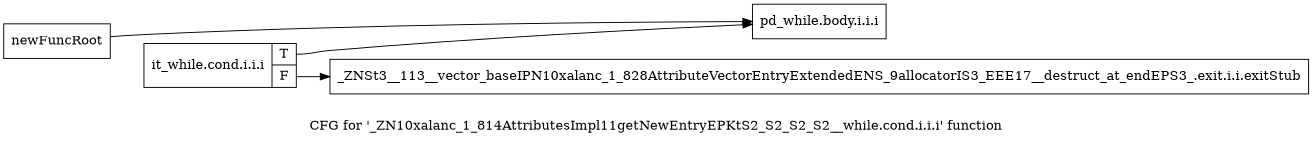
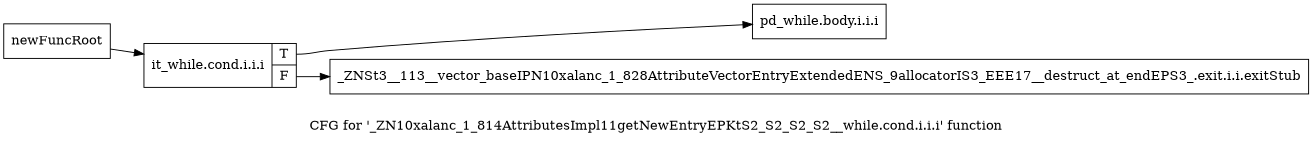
(427, 25) -> (122, 51)
